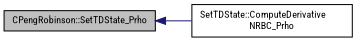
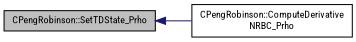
(272, 21) -> (272, 21)
